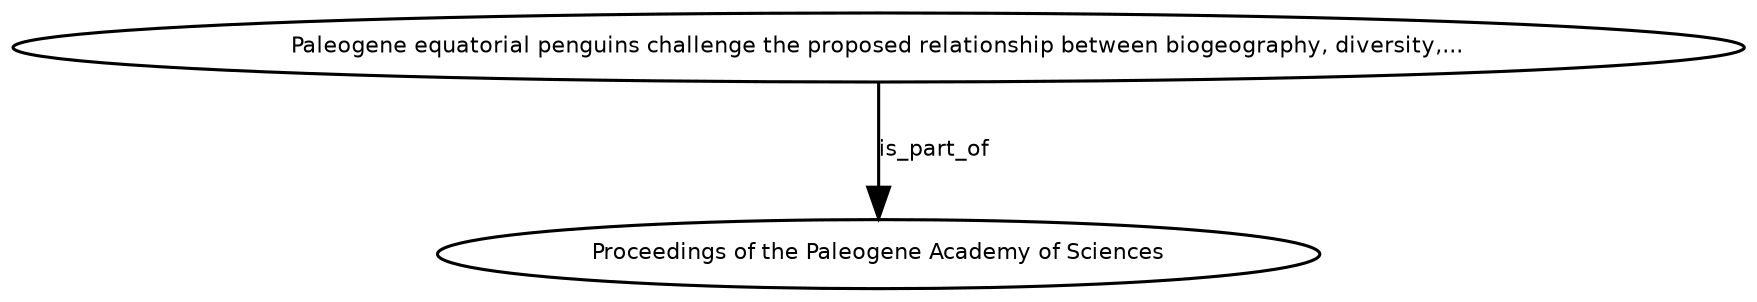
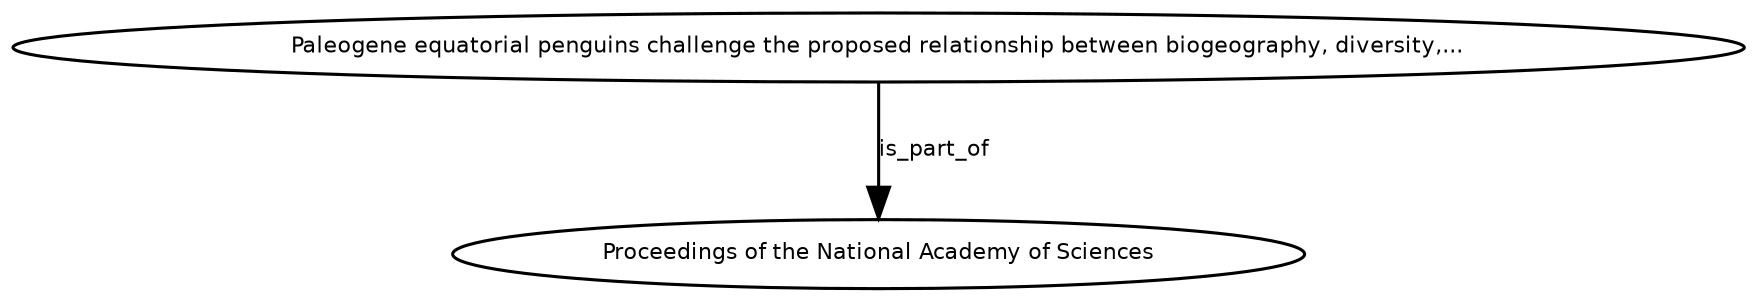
(879, 254) -> (879, 254)
